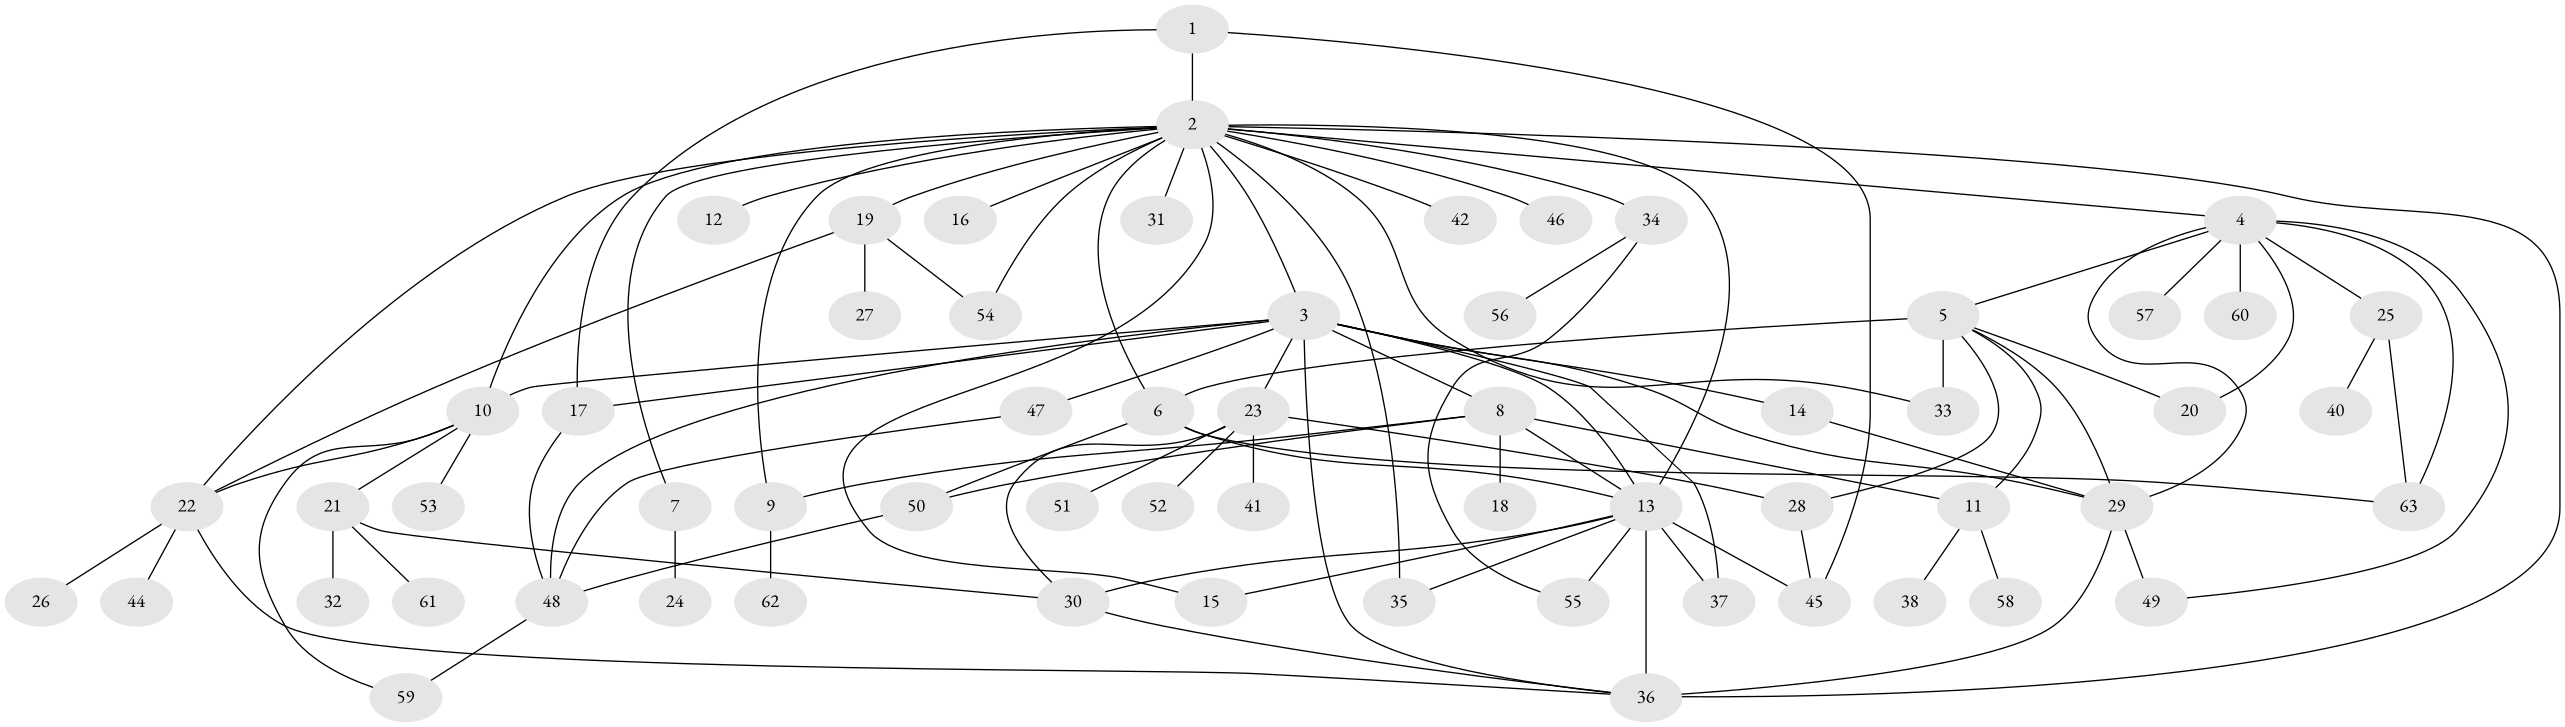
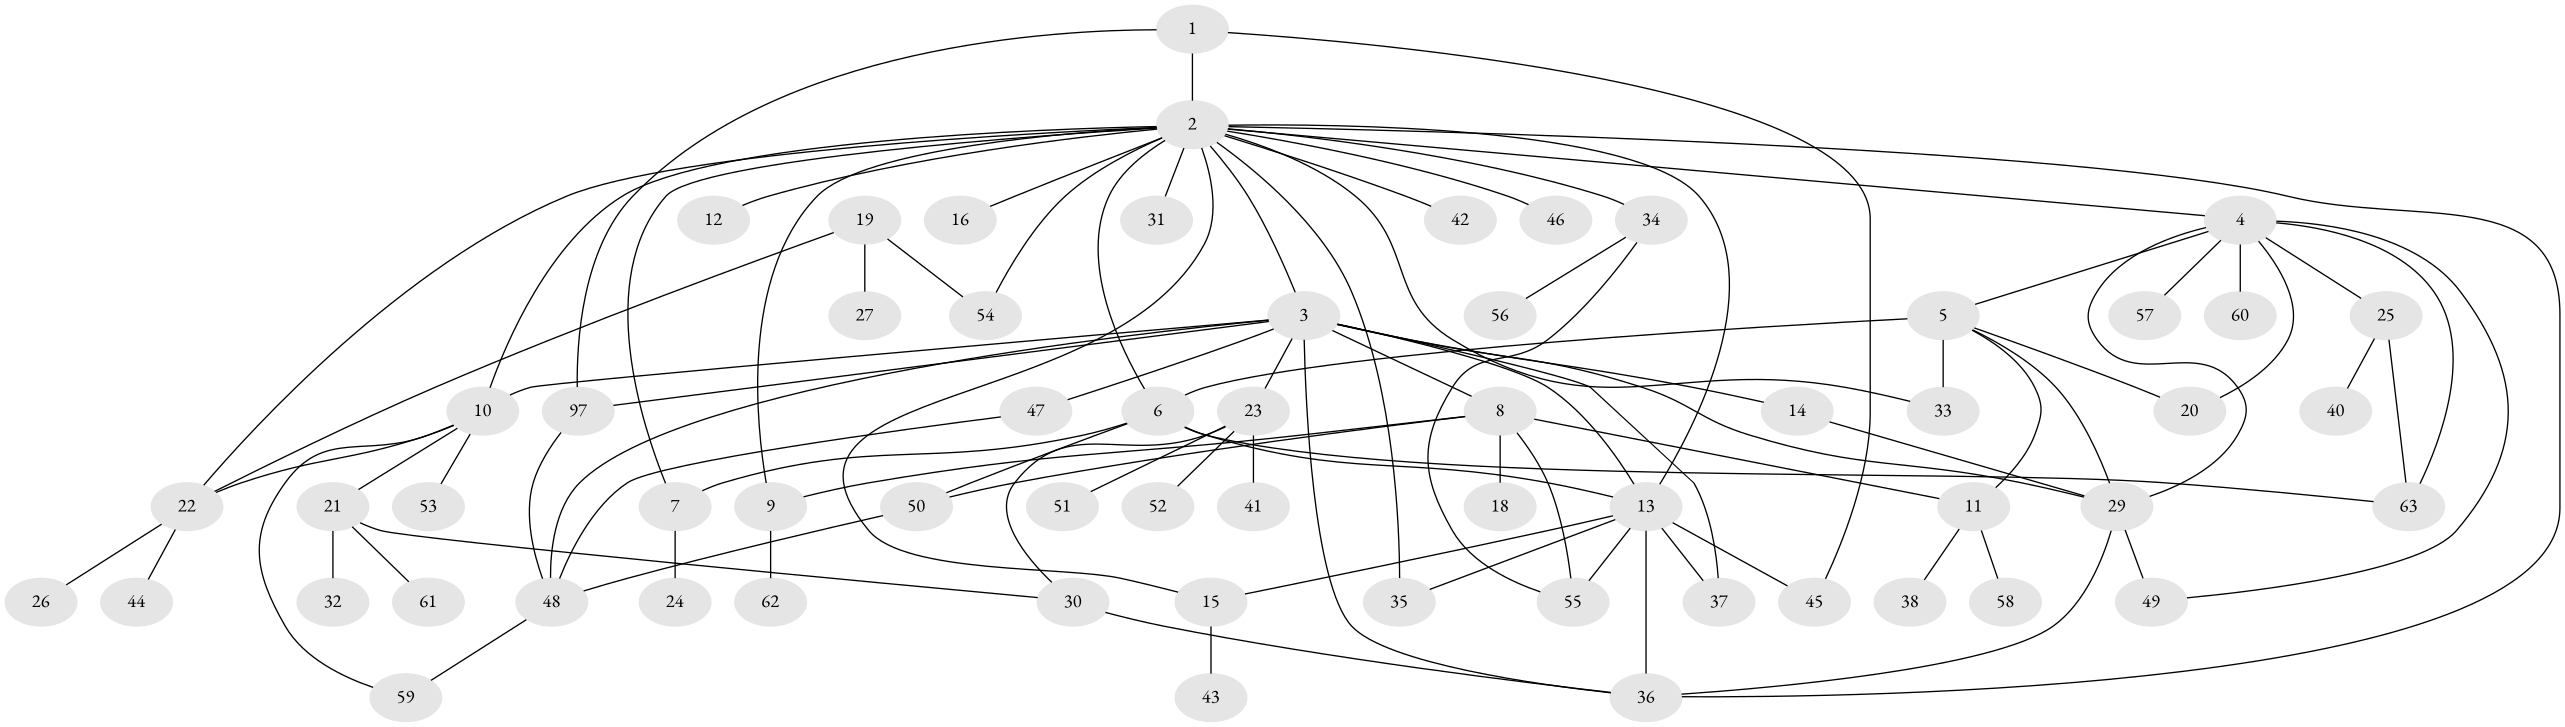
(1024, 163) -> none
(578, 411) -> (578, 411)
(1559, 450) -> (1555, 501)
none -> (914, 454)
(1797, 507) -> none
(1359, 554) -> none
(881, 668) -> none
none -> (1211, 698)
